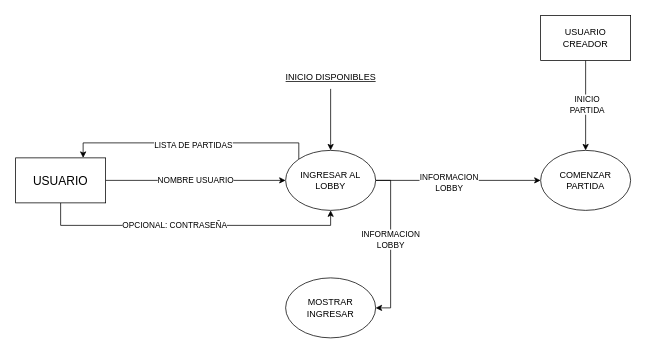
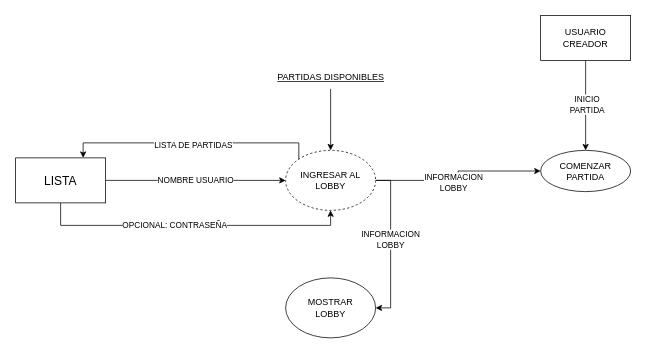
(331, 78) -> (331, 78)
(60, 180) -> (60, 180)
(330, 180) -> (330, 180)
(585, 180) -> (585, 171)
(330, 308) -> (330, 308)
